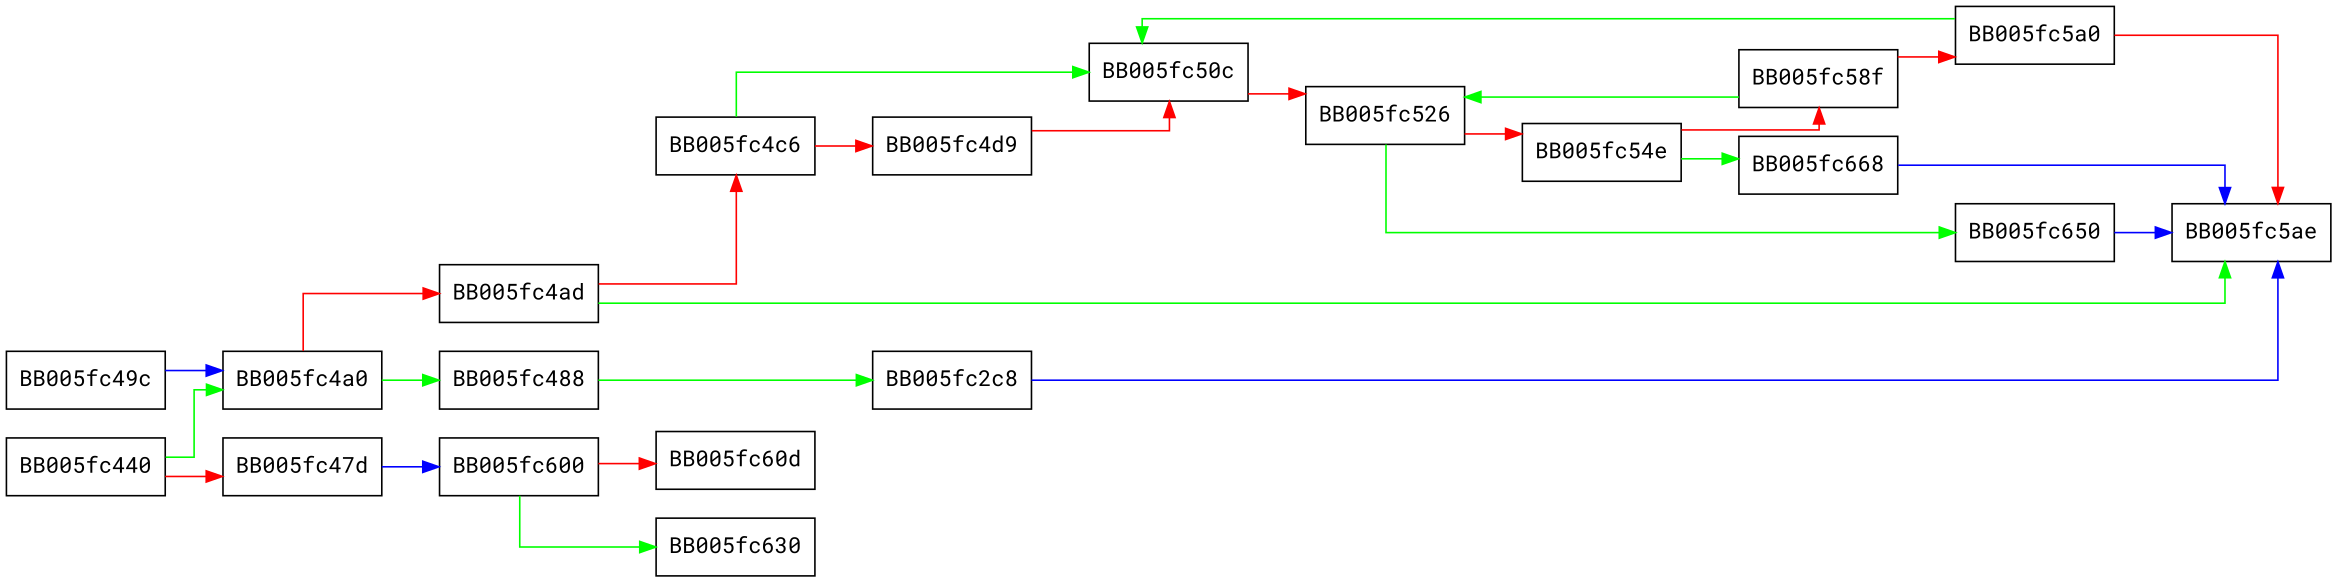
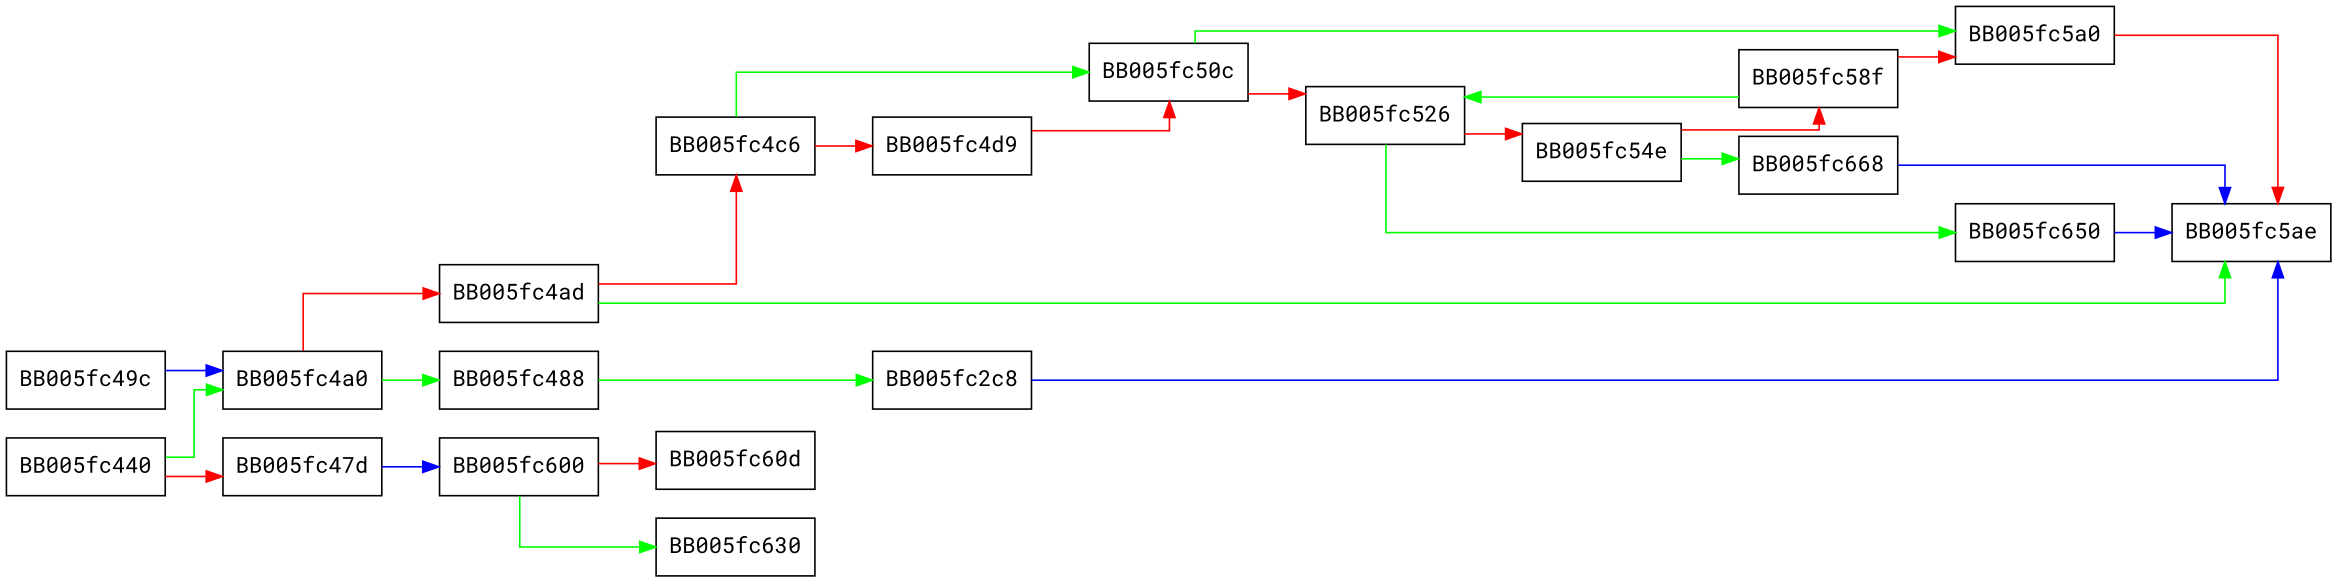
(1544, 19) -> (1561, 31)
